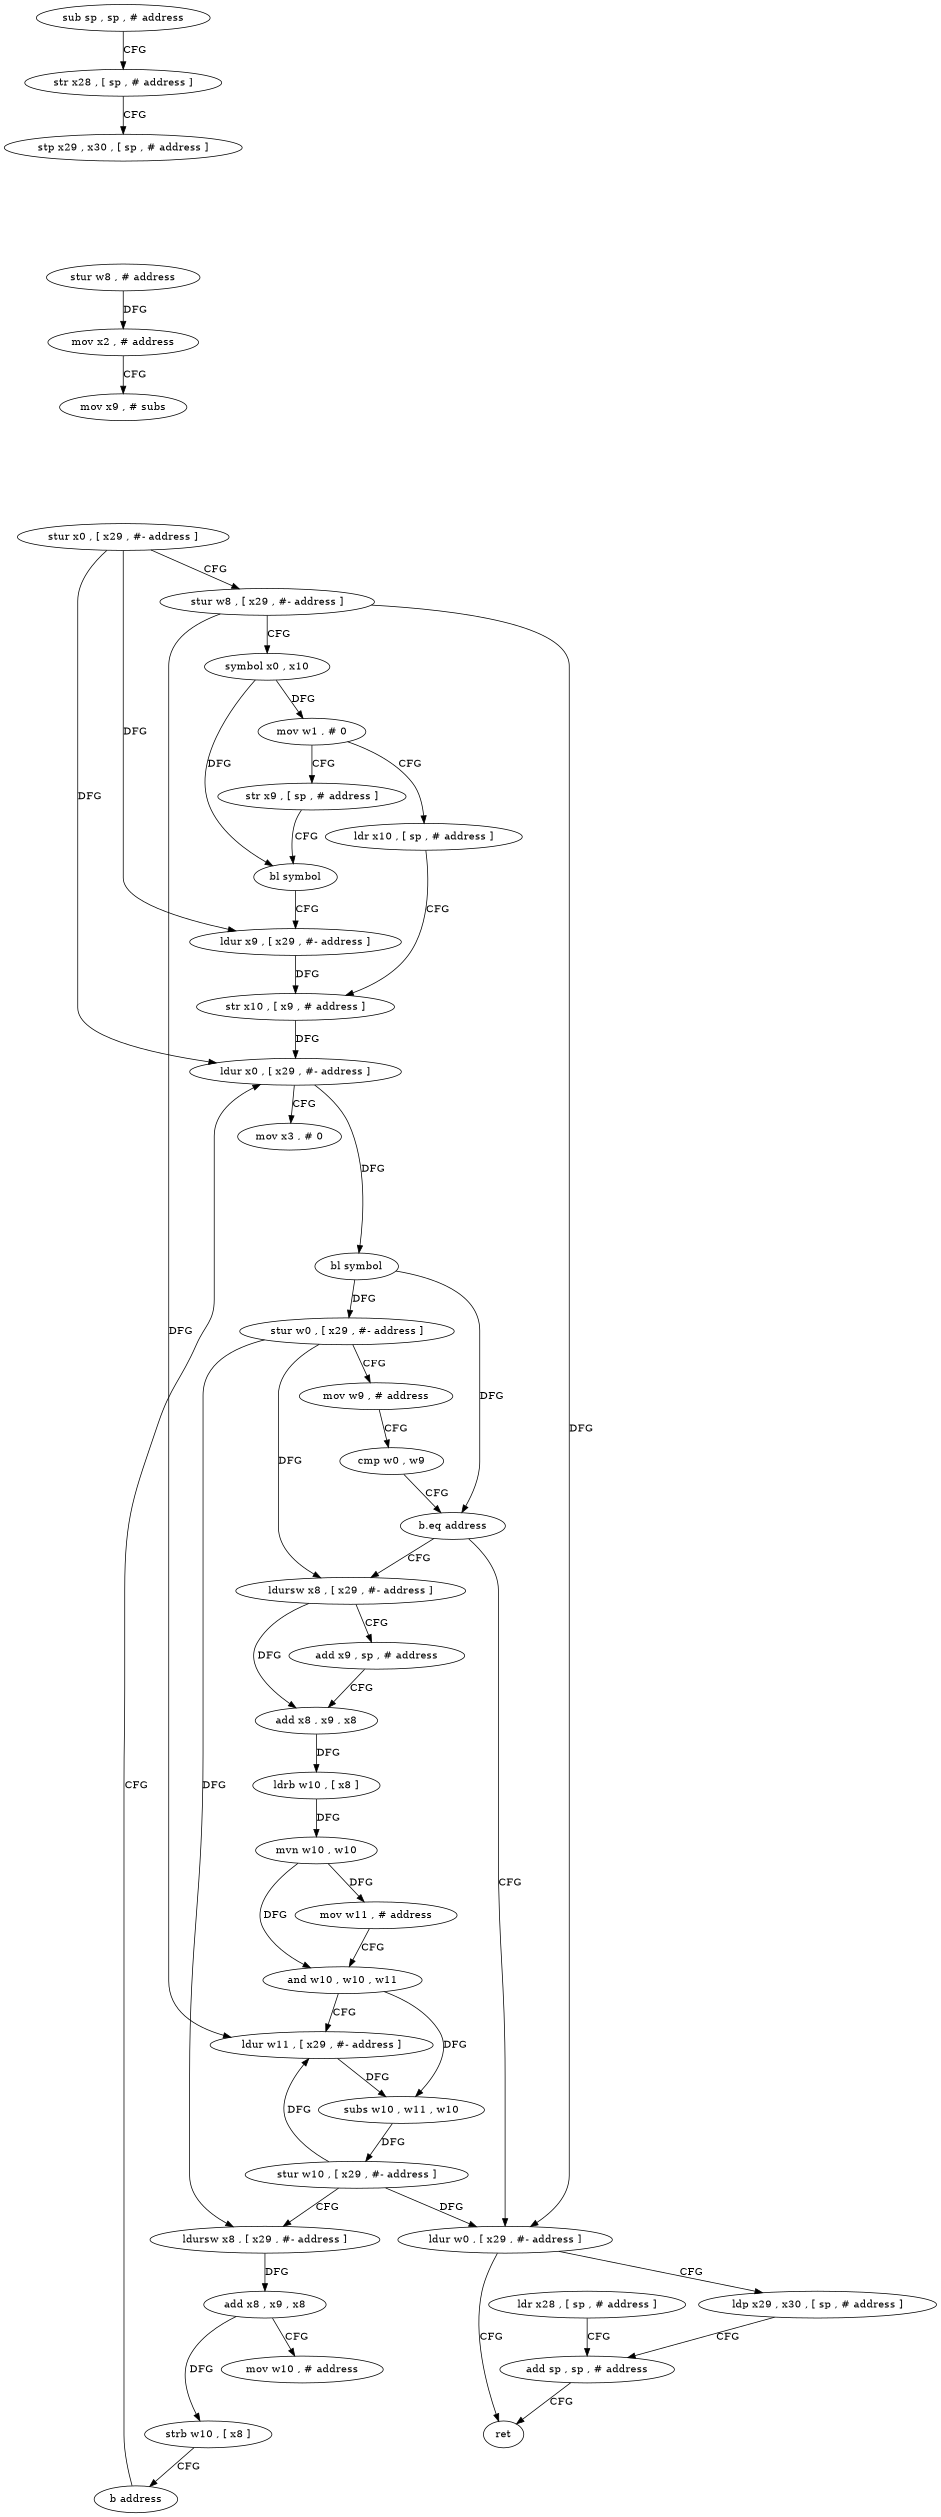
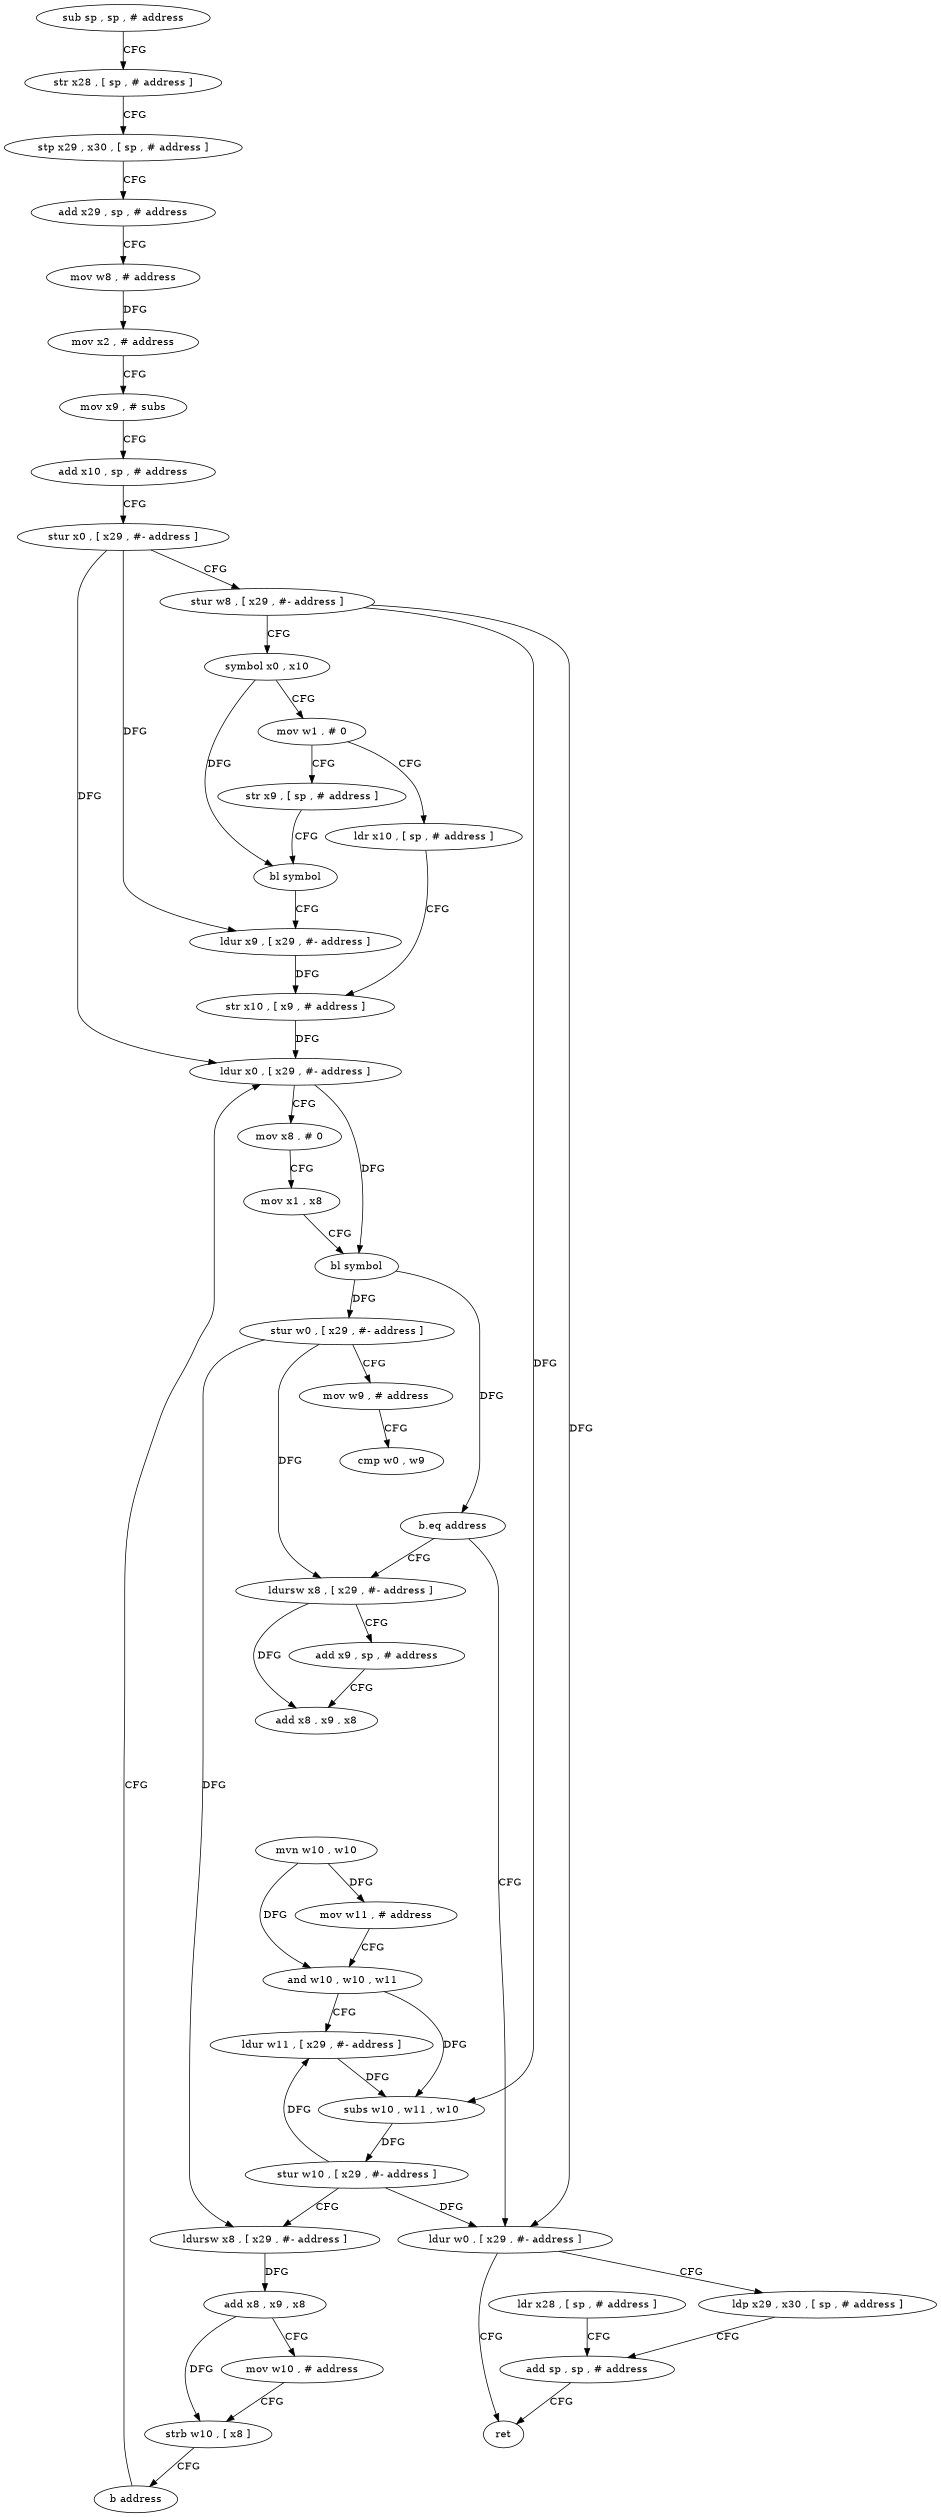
none -> (123, 213)
(123, 277) -> (123, 277)
none -> (123, 472)
(304, 699) -> (304, 699)
(290, 1137) -> (290, 1137)
none -> (292, 1202)
(169, 1326) -> (533, 1305)
(420, 1491) -> none
(316, 1786) -> none
none -> (258, 2400)
